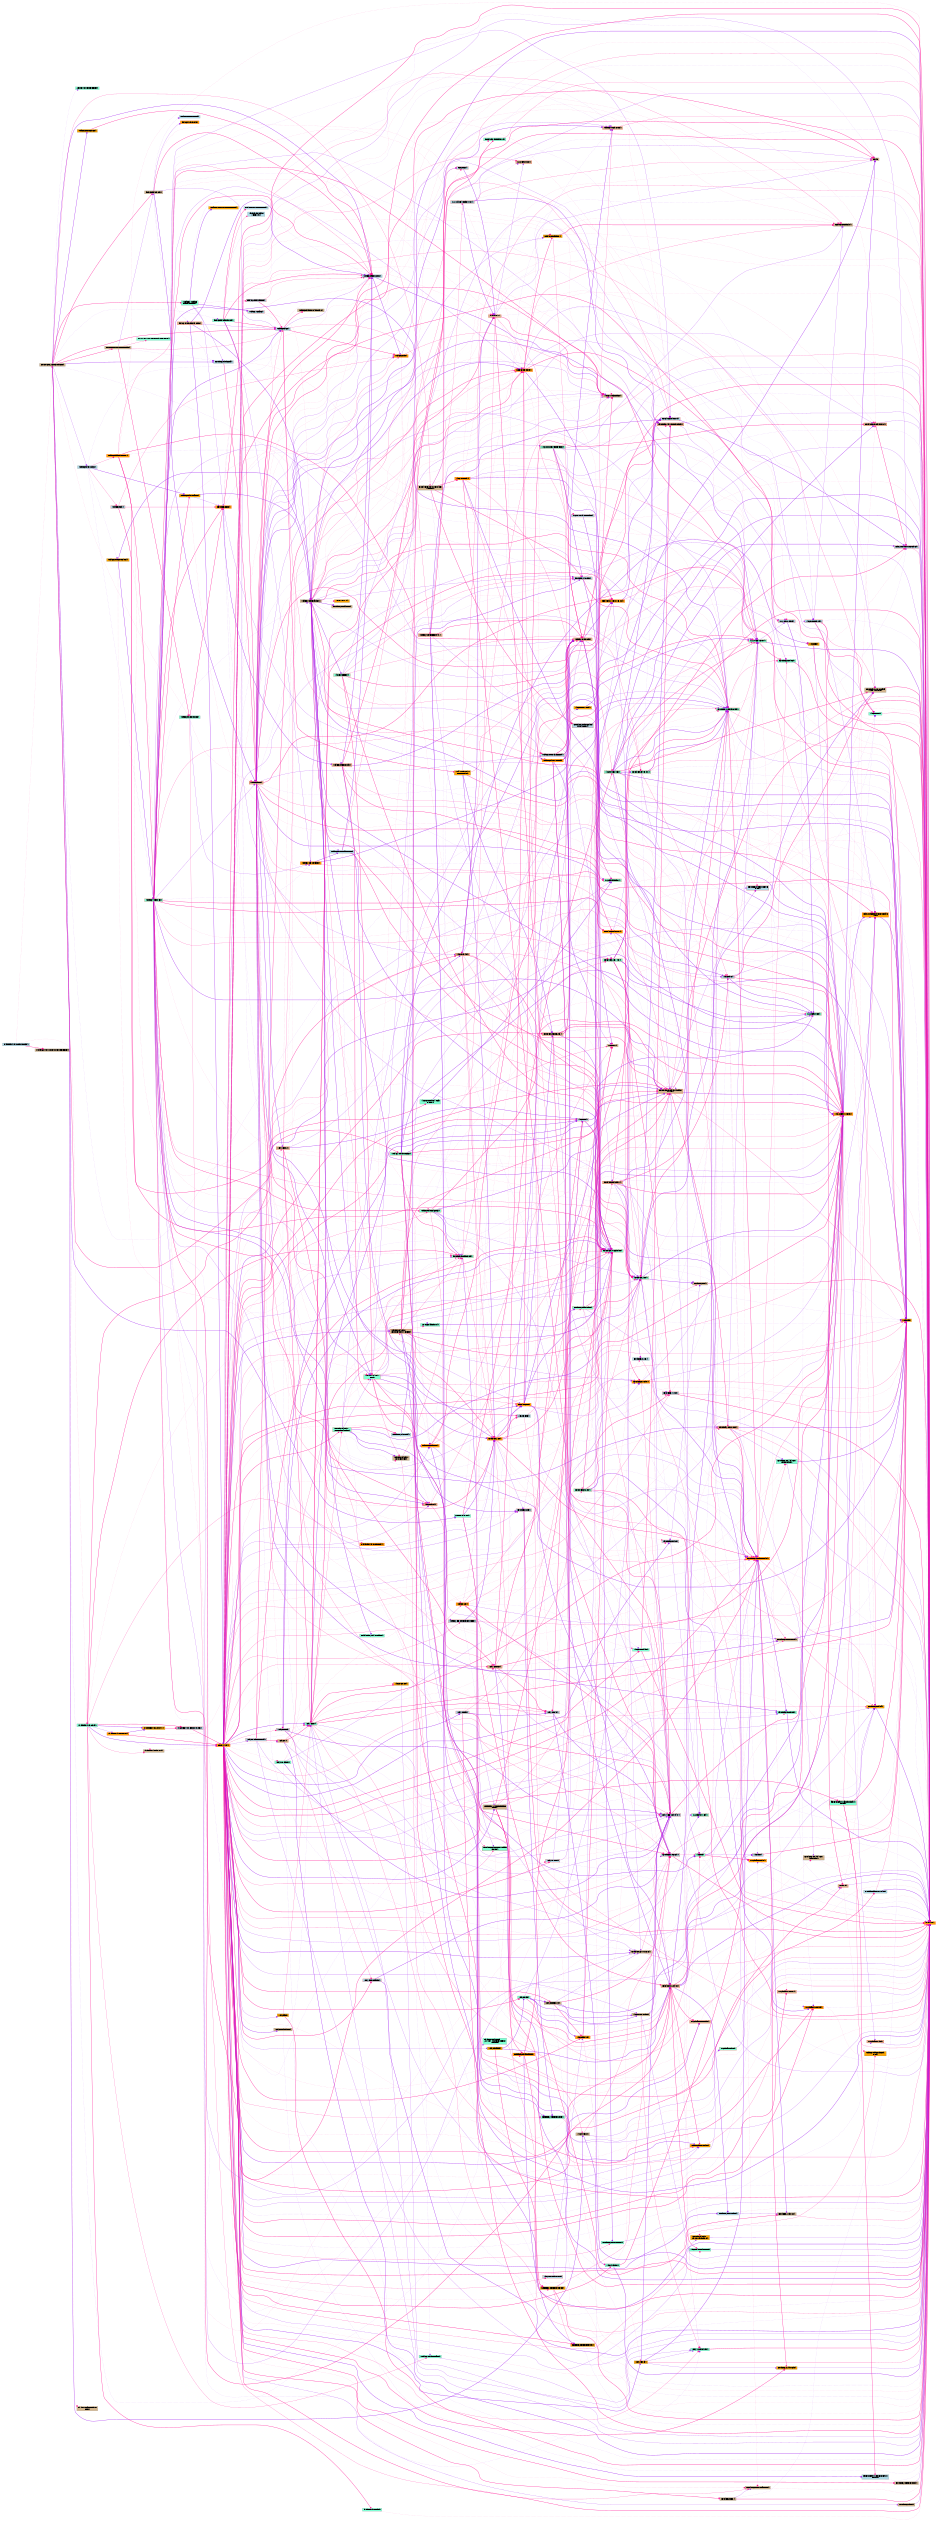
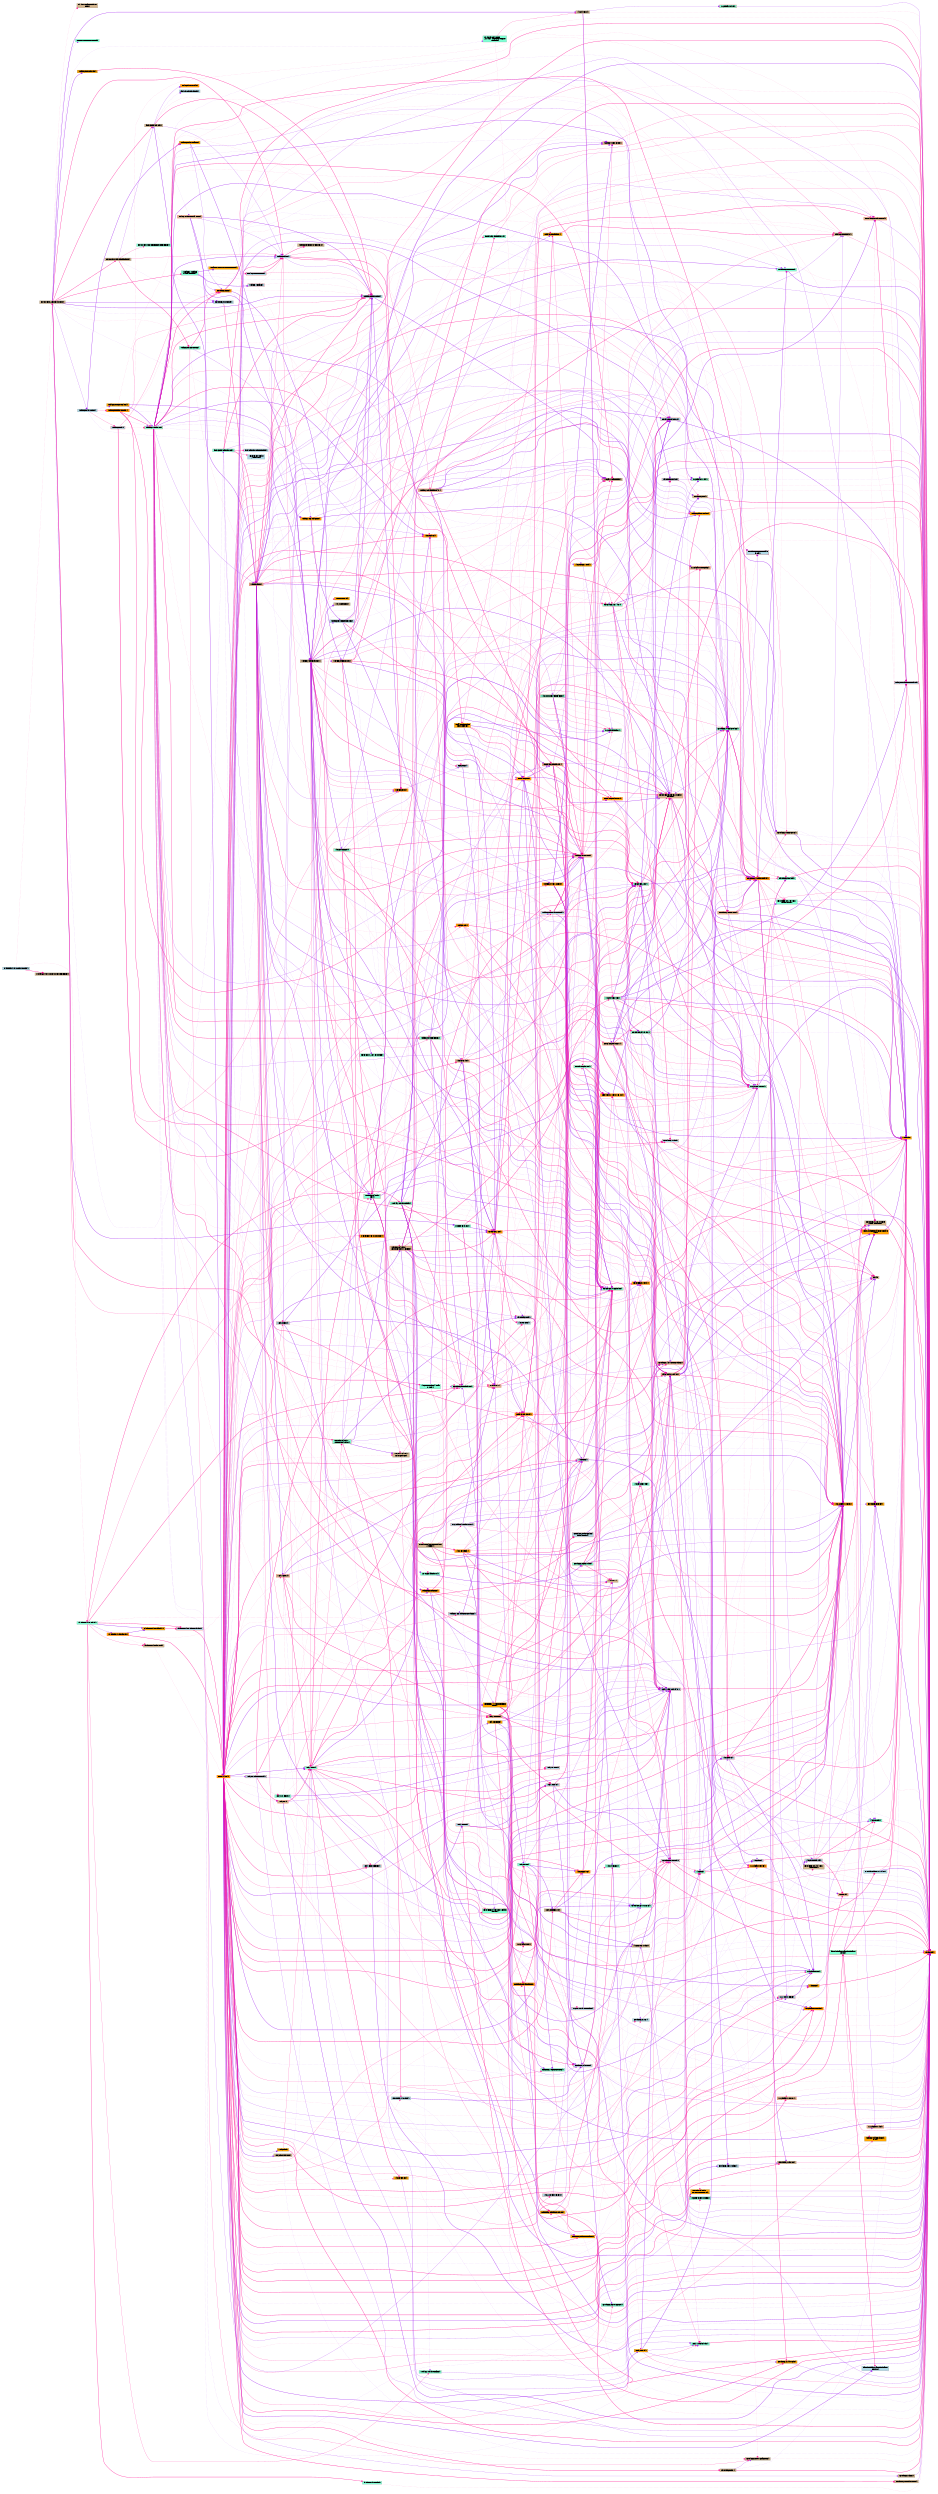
(447, 598) -> (399, 1430)
(342, 607) -> (342, 604)
(430, 1505) -> (430, 536)
(150, 1743) -> none
(495, 1807) -> (495, 1705)
(641, 1952) -> (641, 1906)
